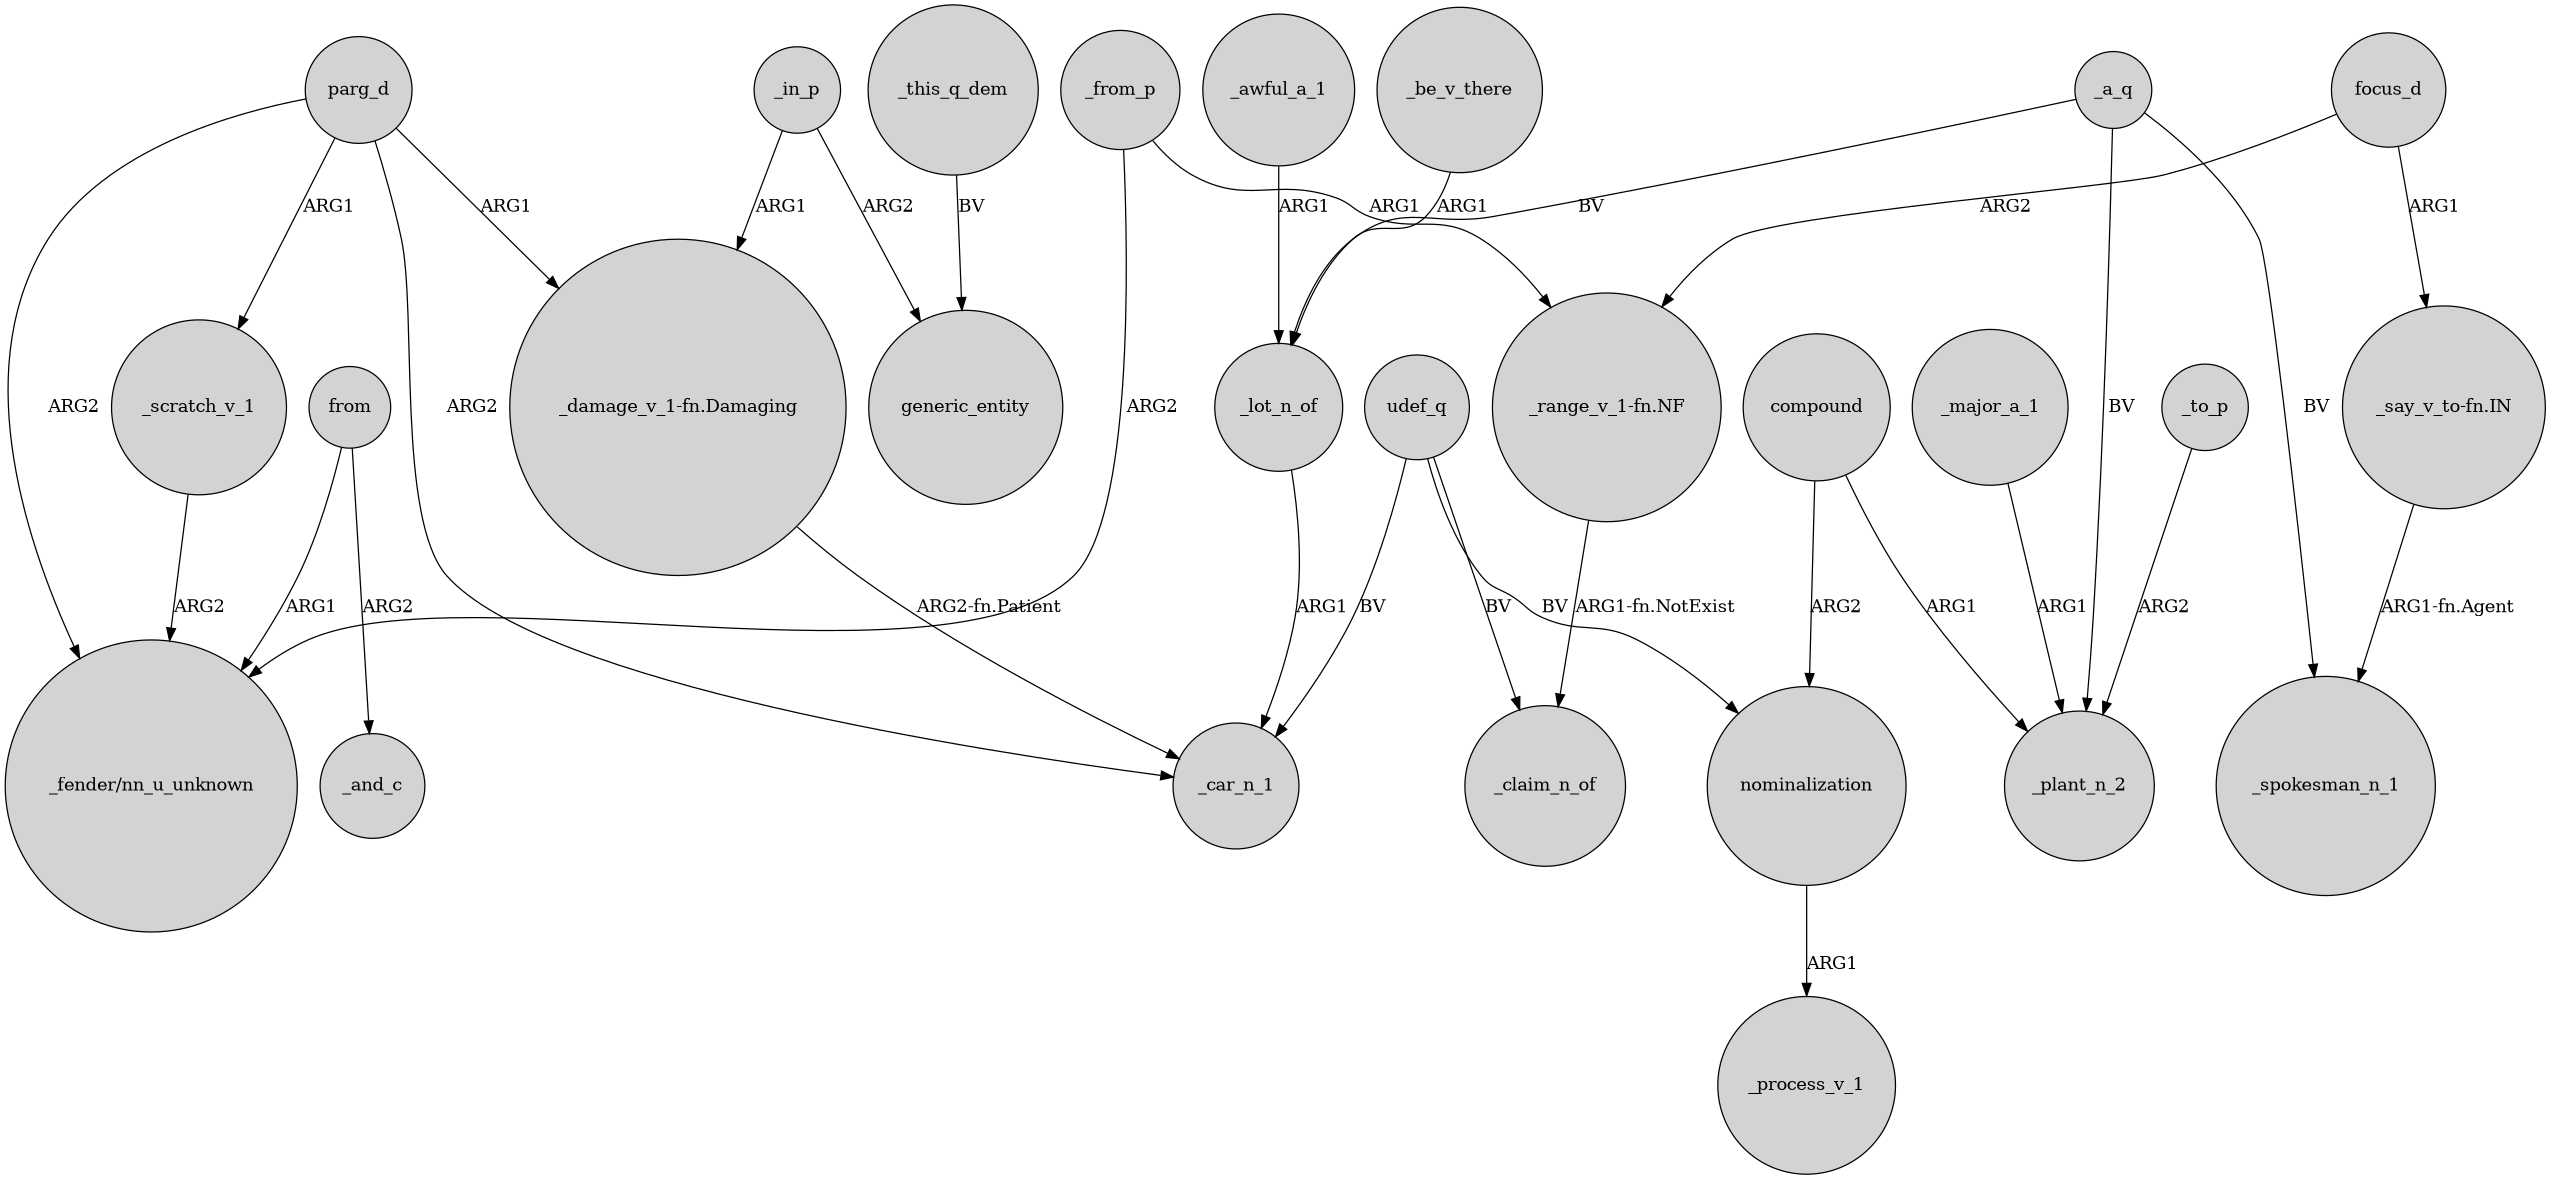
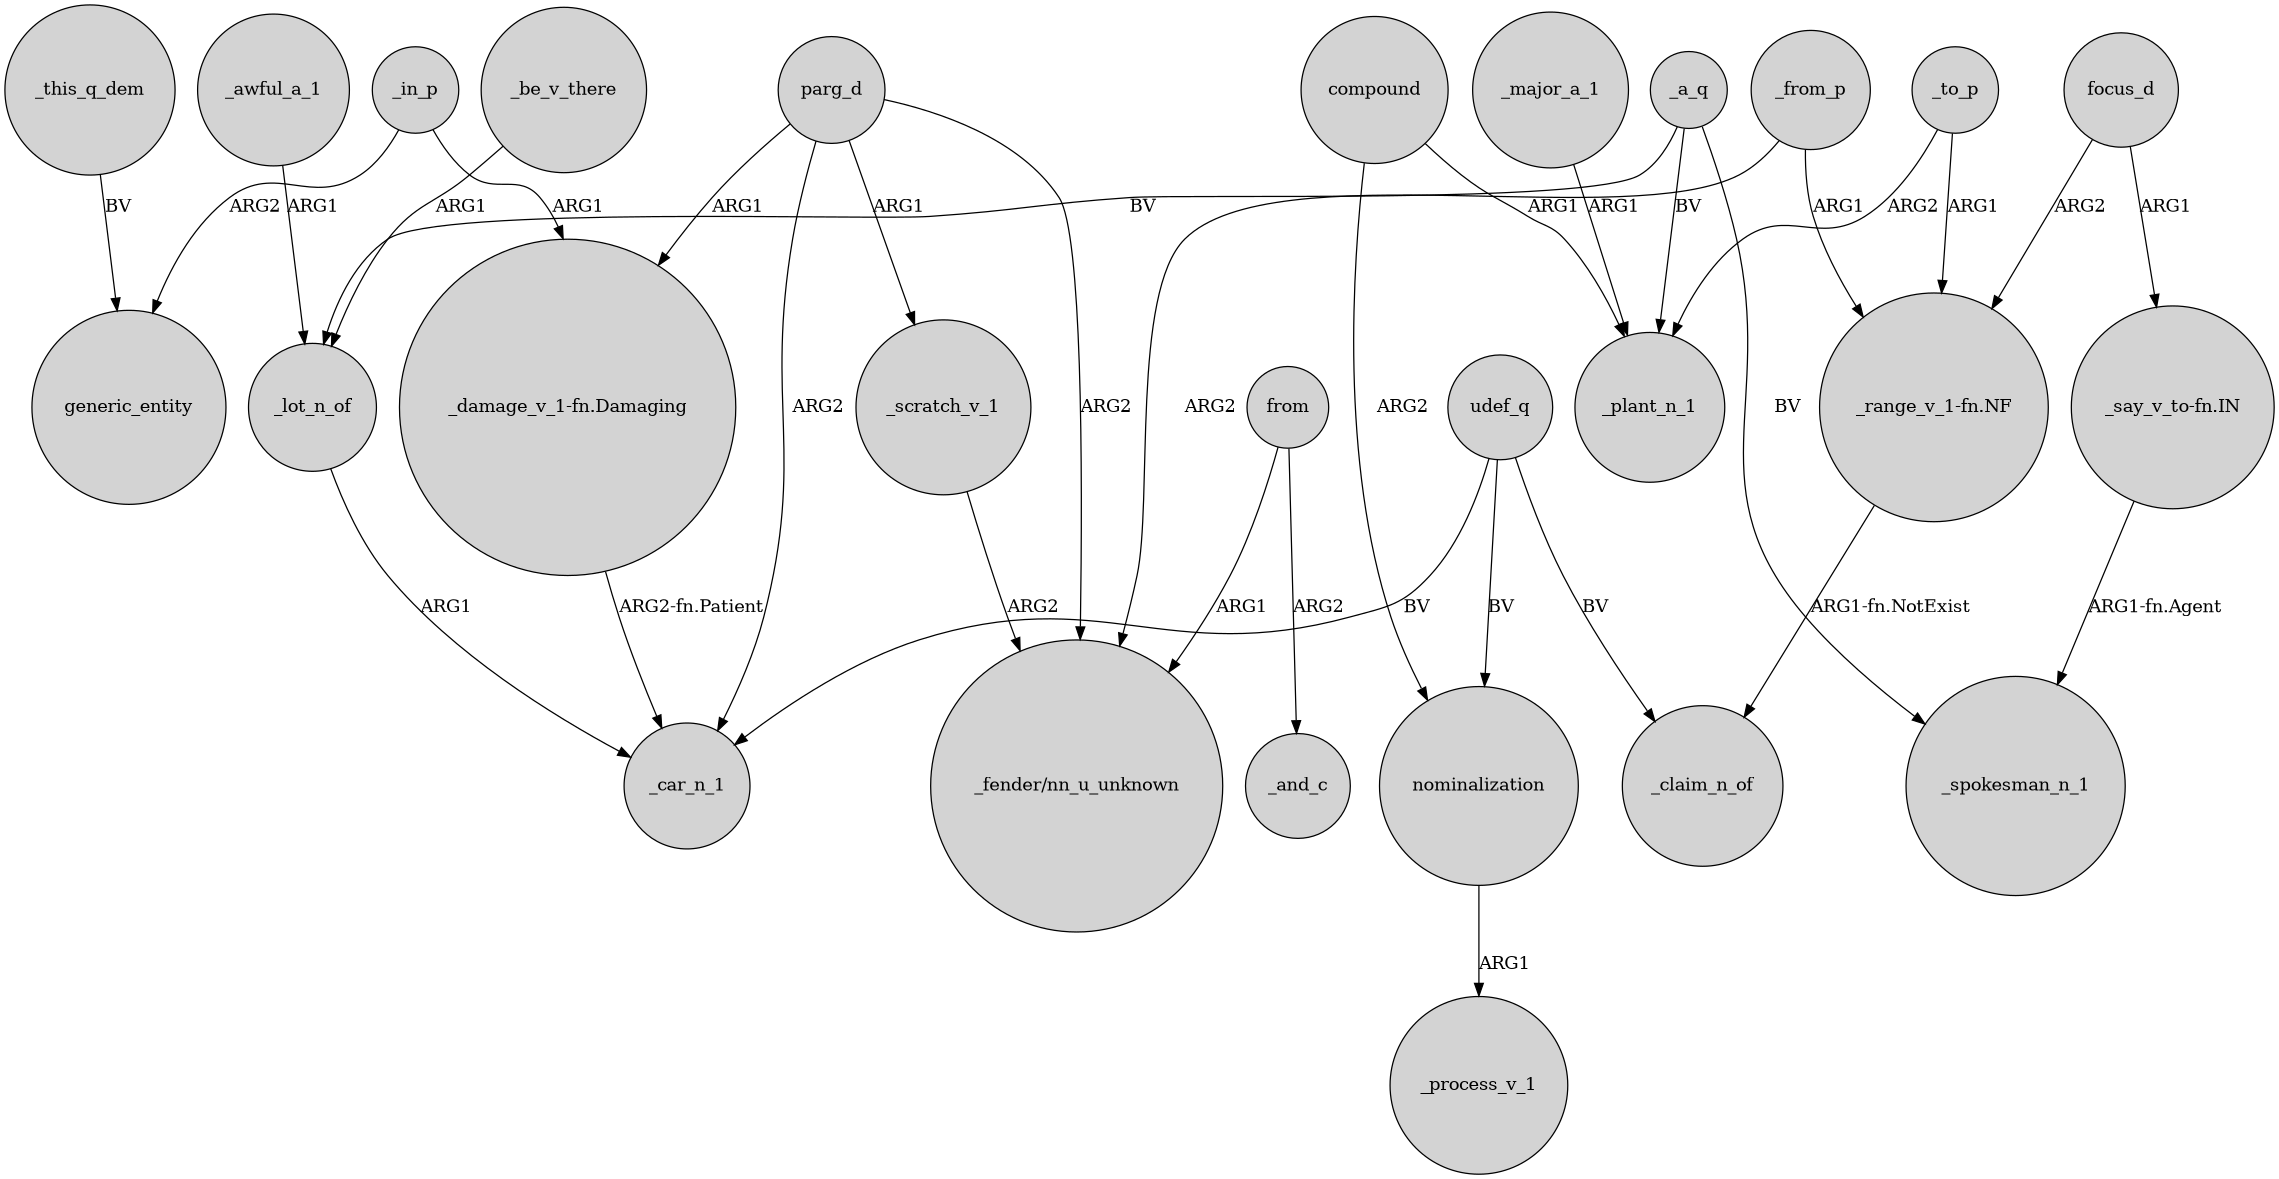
none -> (1947, 207)
(2079, 786) -> (1650, 407)
